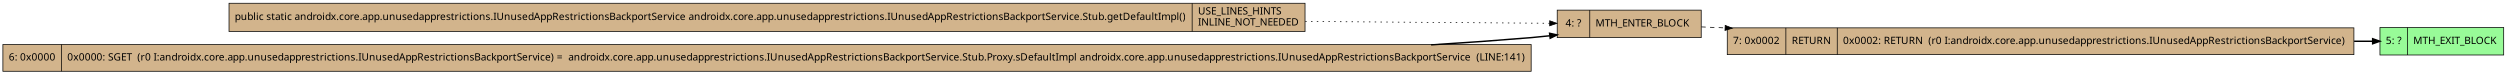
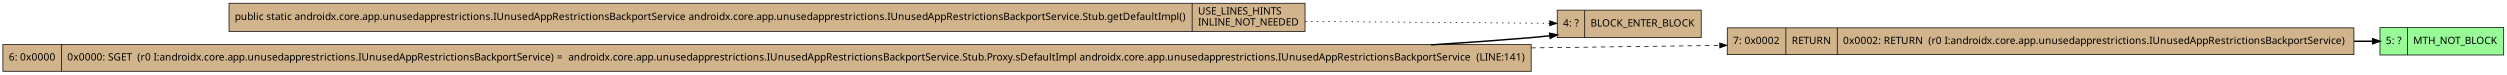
(1643, 24) -> (1643, 24)
(1713, 27) -> (1625, 47)
(2455, 41) -> (2456, 41)
